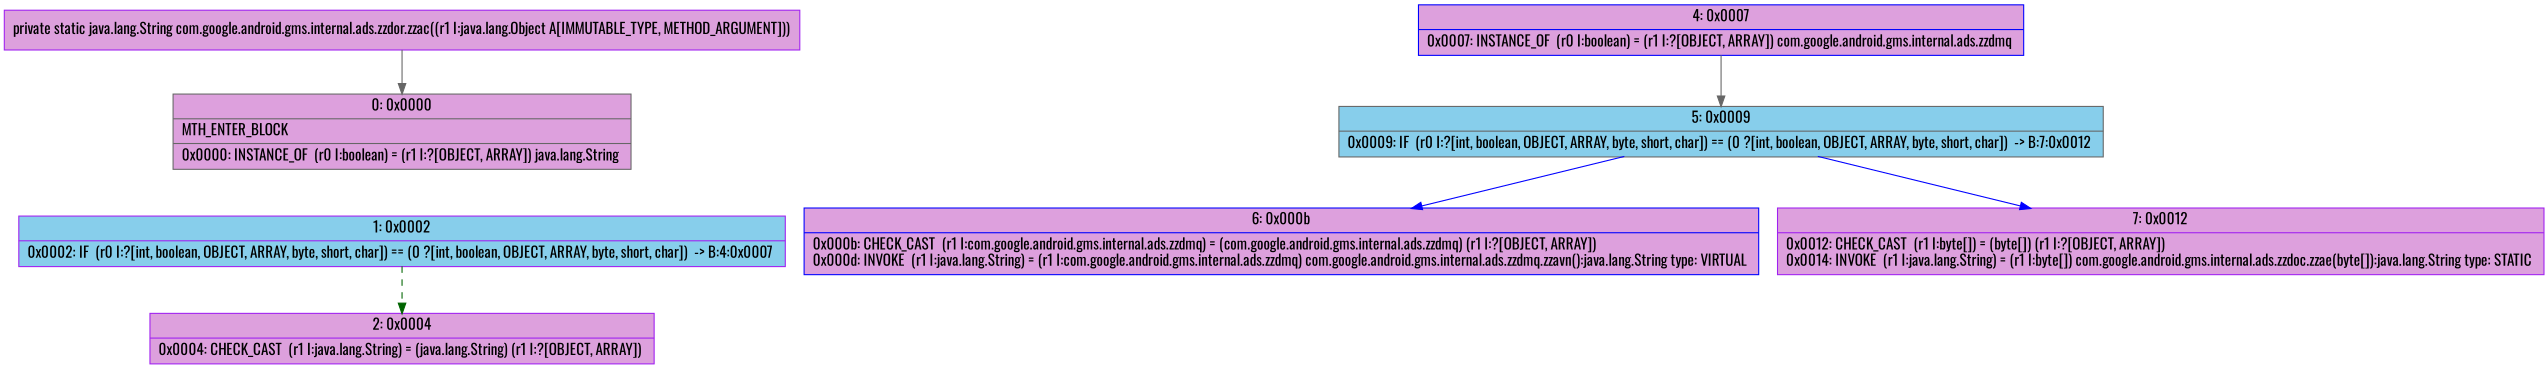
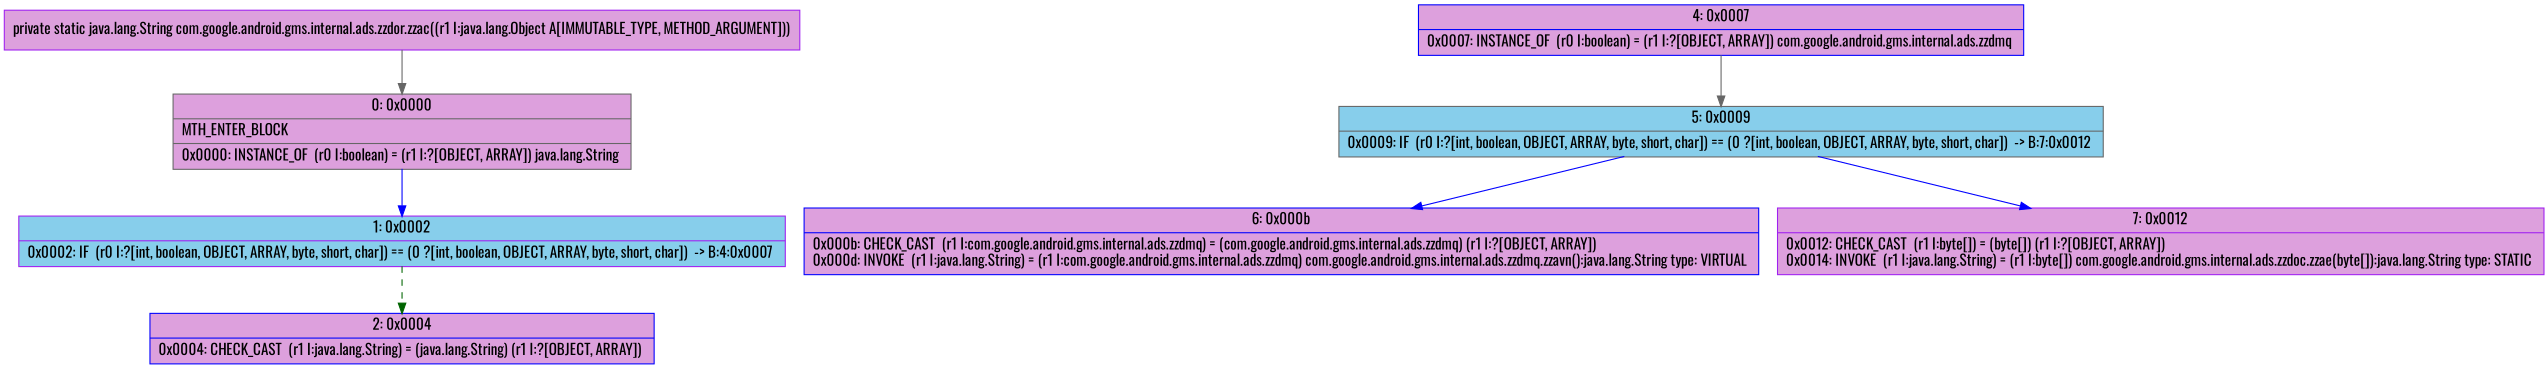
none -> (402, 187)
(402, 339) -> (402, 339)
